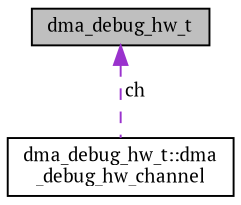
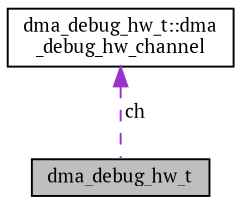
(121, 102) -> (121, 123)
